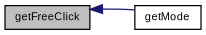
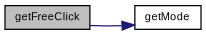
(119, 9) -> (106, 26)
